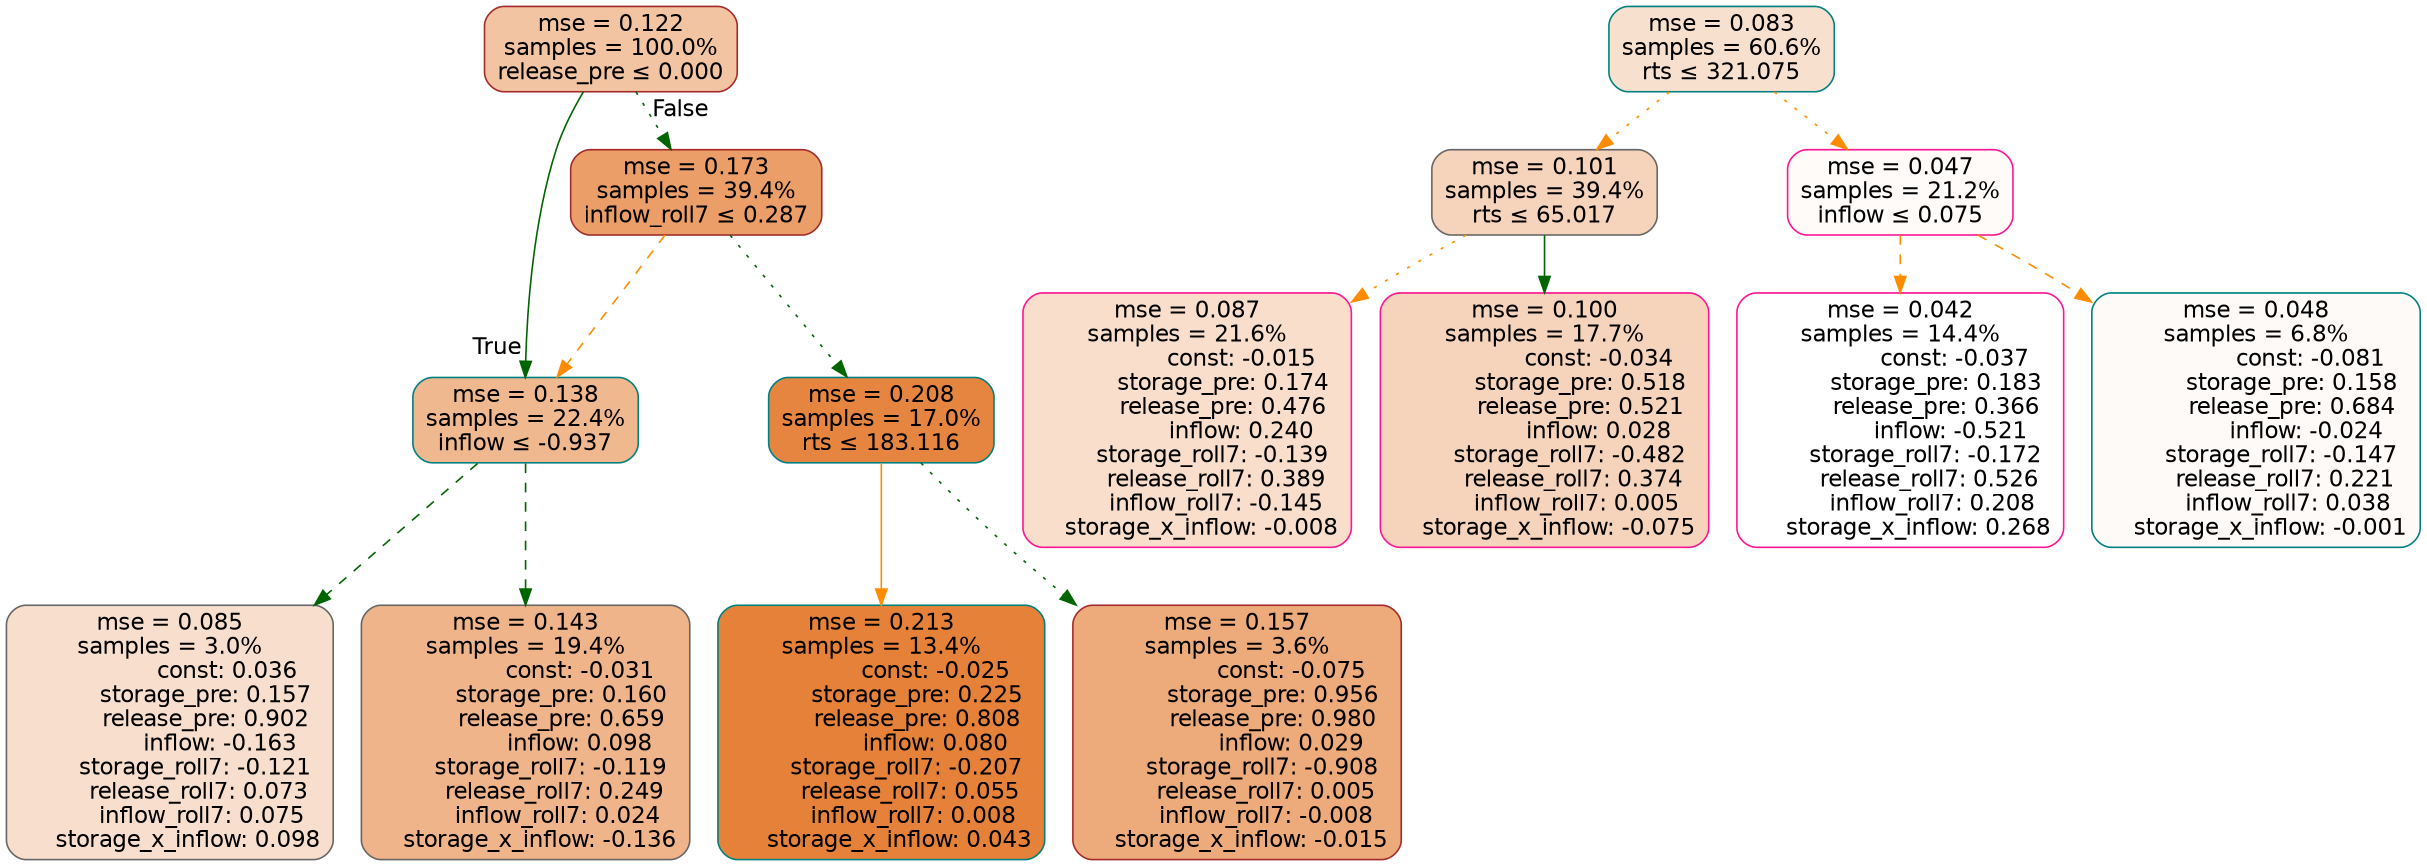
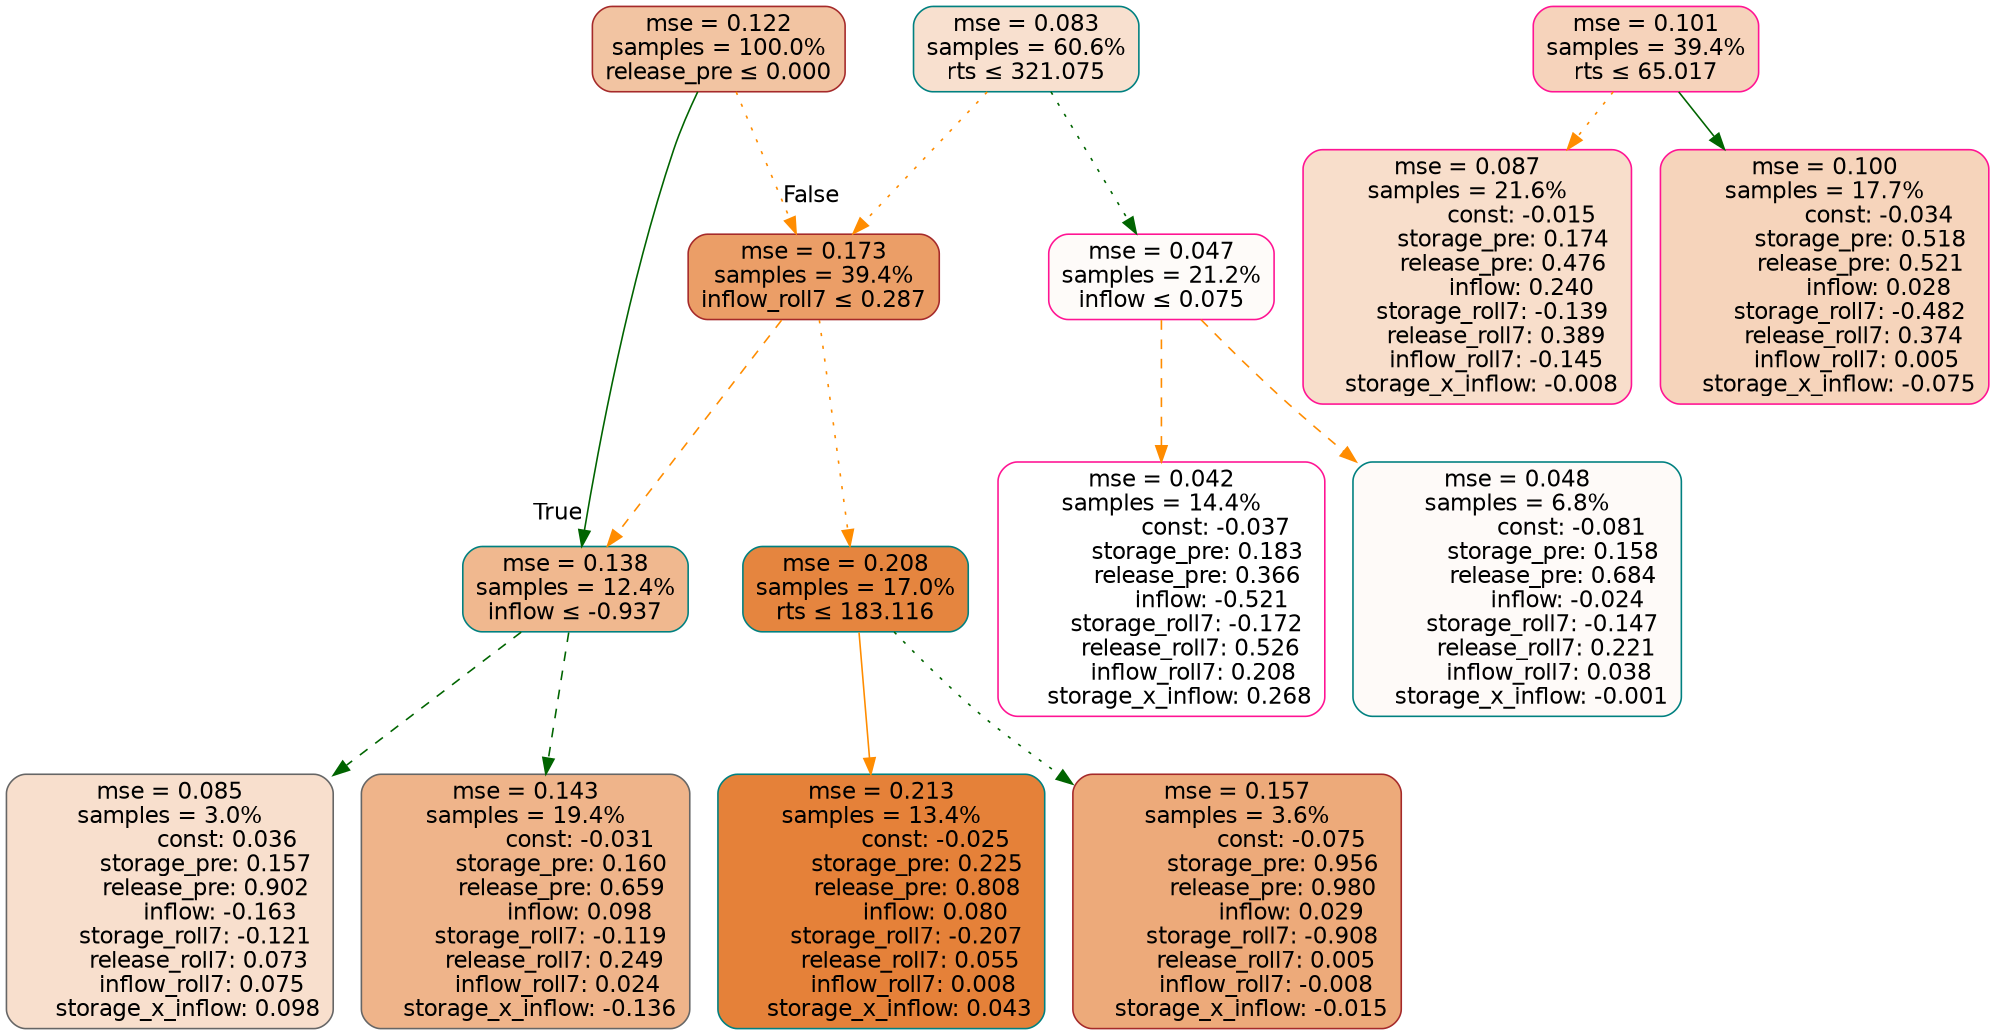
(649, 114) -> (763, 155)
(1640, 116) -> (926, 157)
(1804, 116) -> (1089, 156)
(1545, 192) -> (1646, 49)
(783, 300) -> (834, 425)
(526, 420) -> (575, 589)
